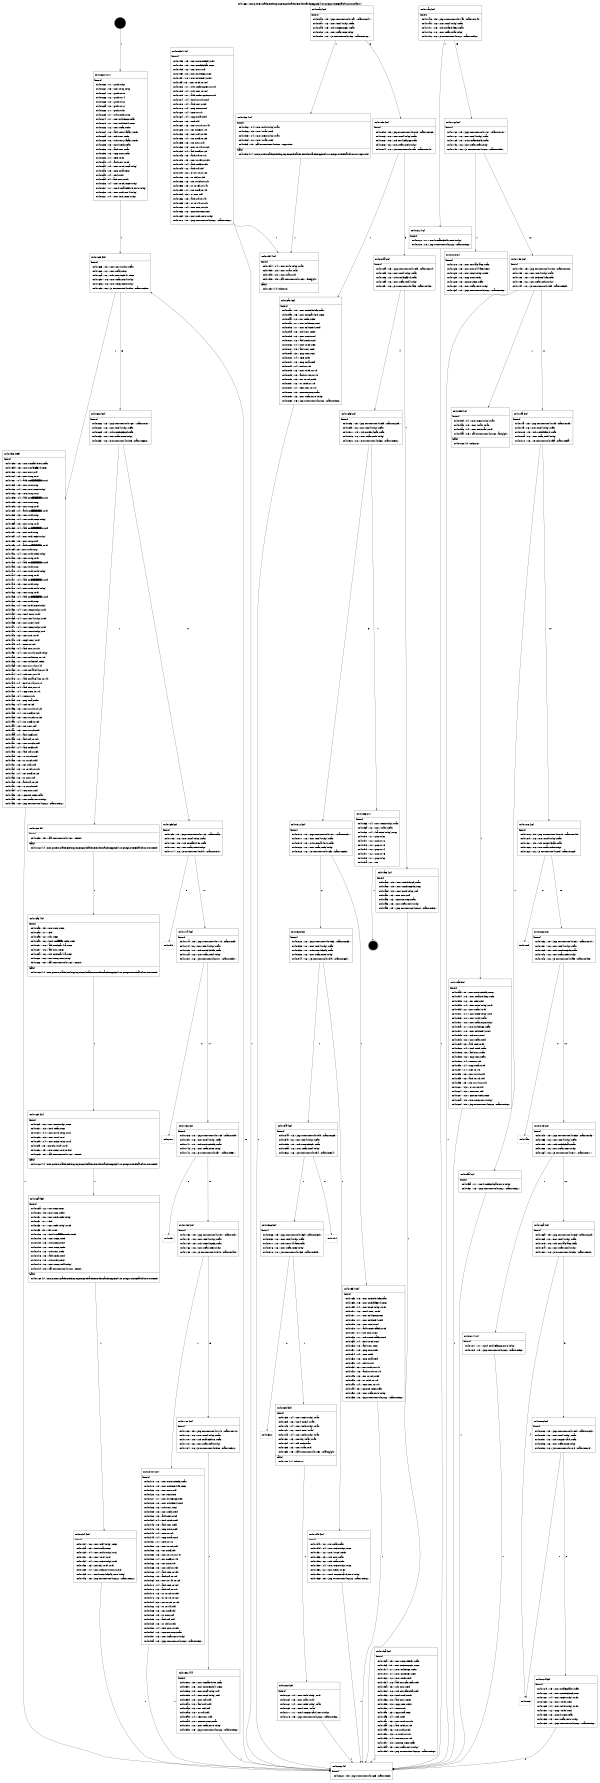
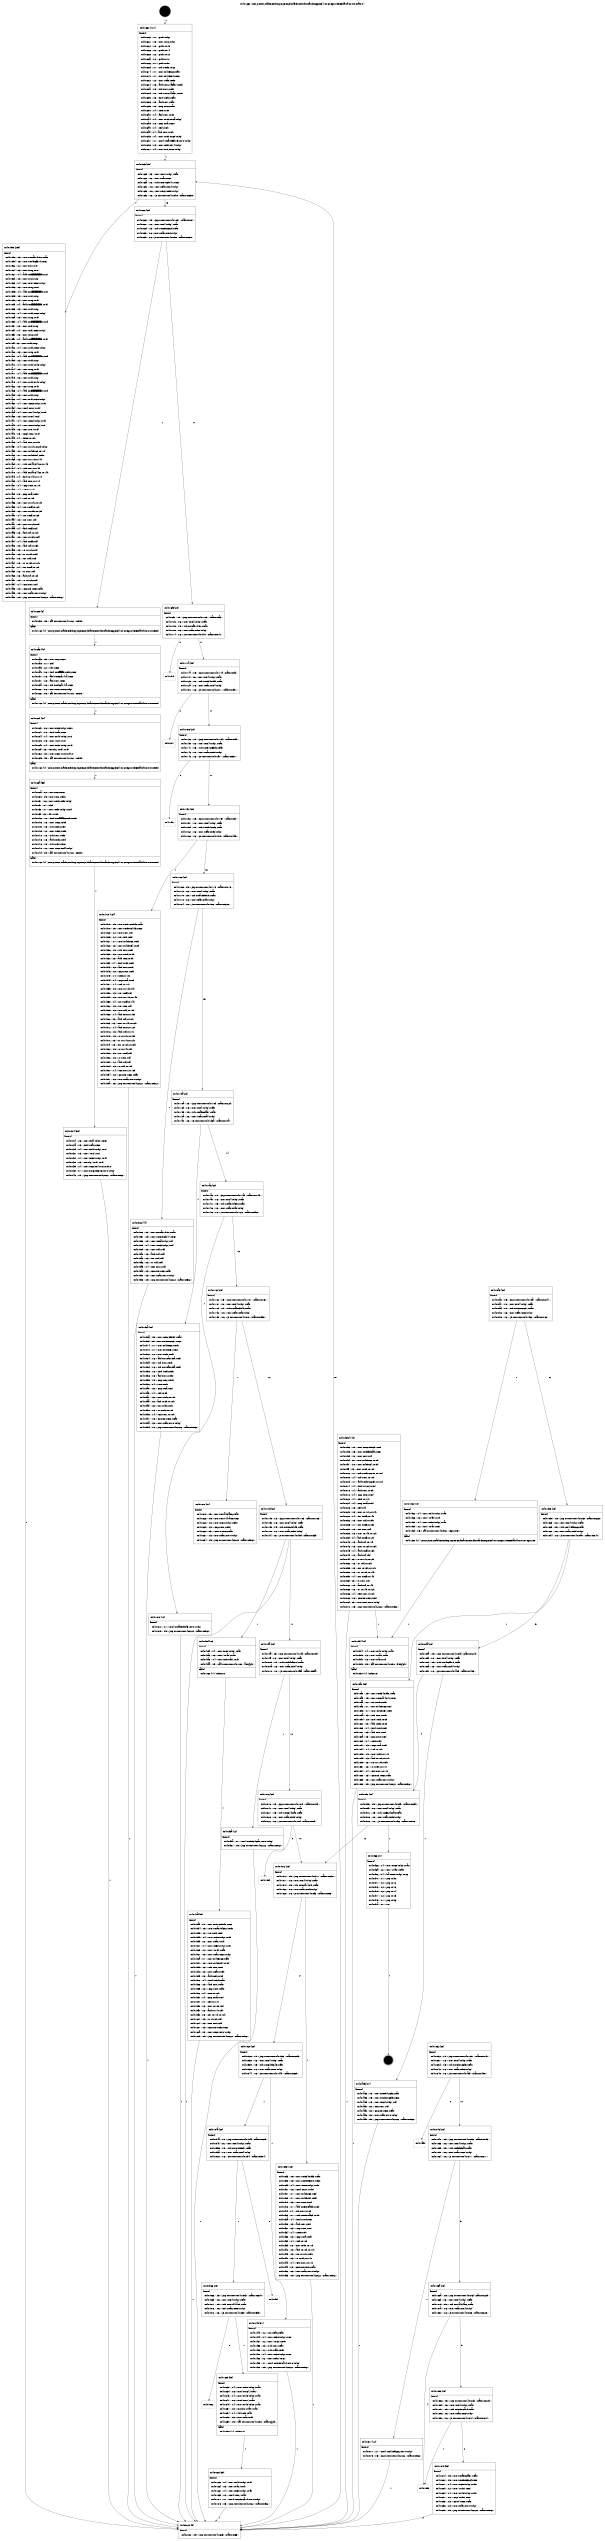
(556, 891) -> (297, 1843)
none -> (202, 1108)
(565, 1182) -> (461, 2221)
